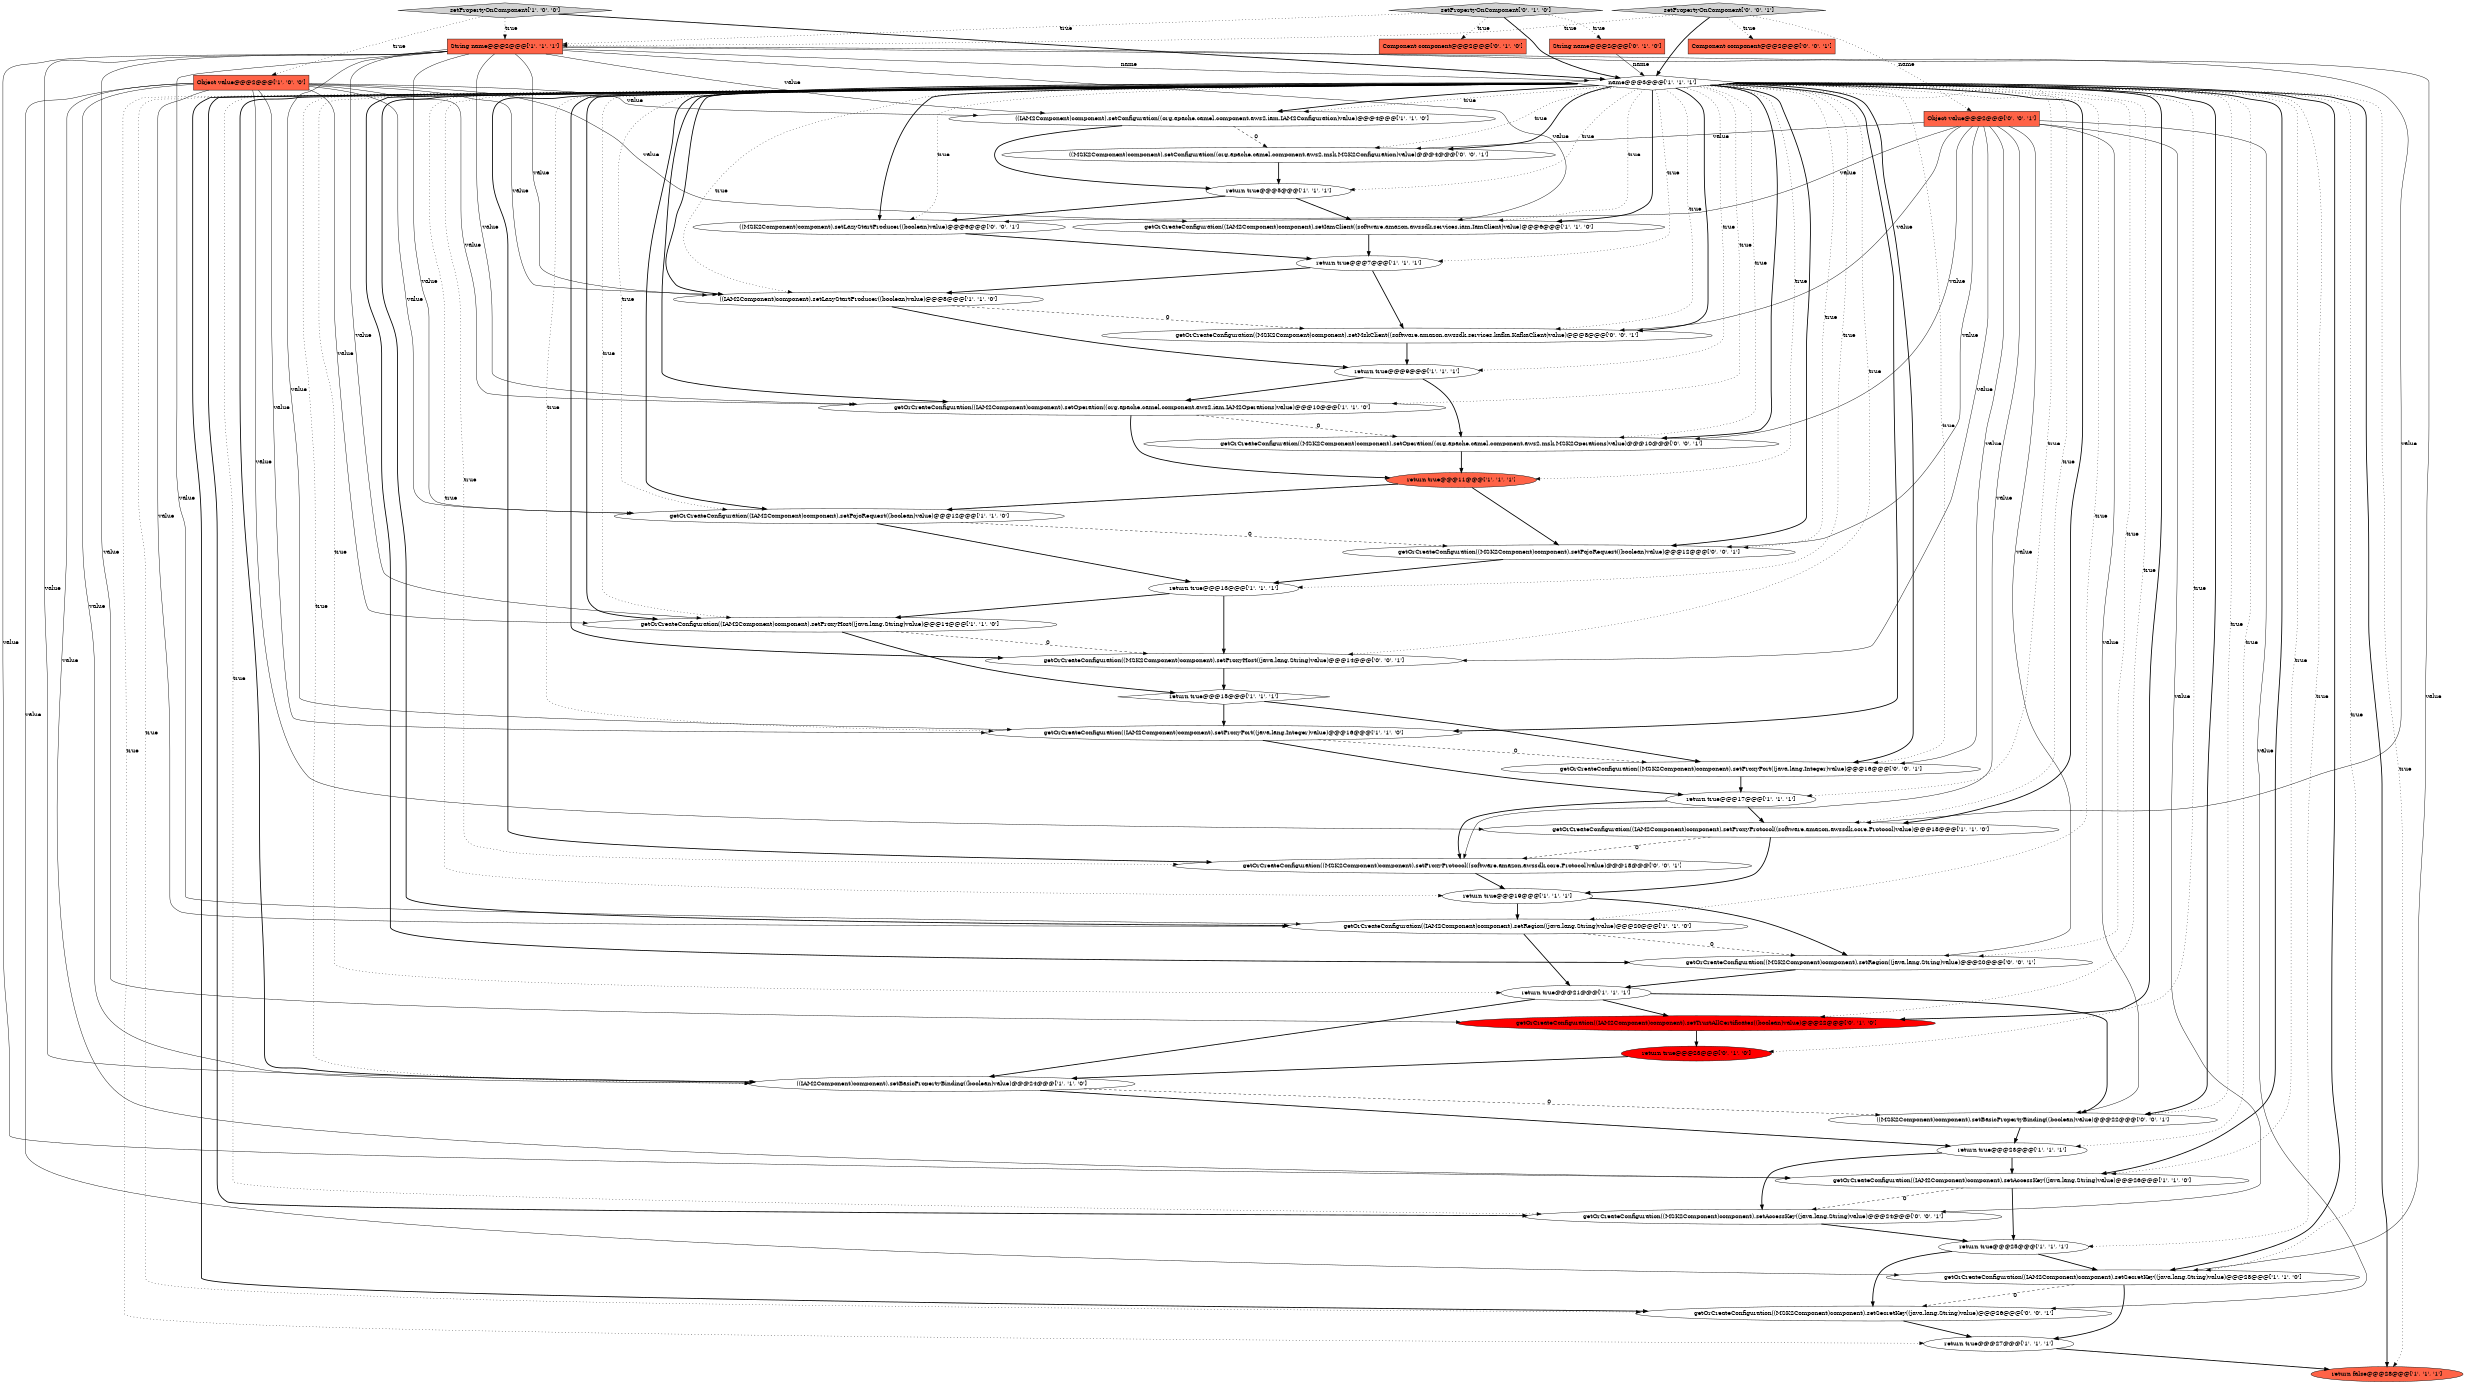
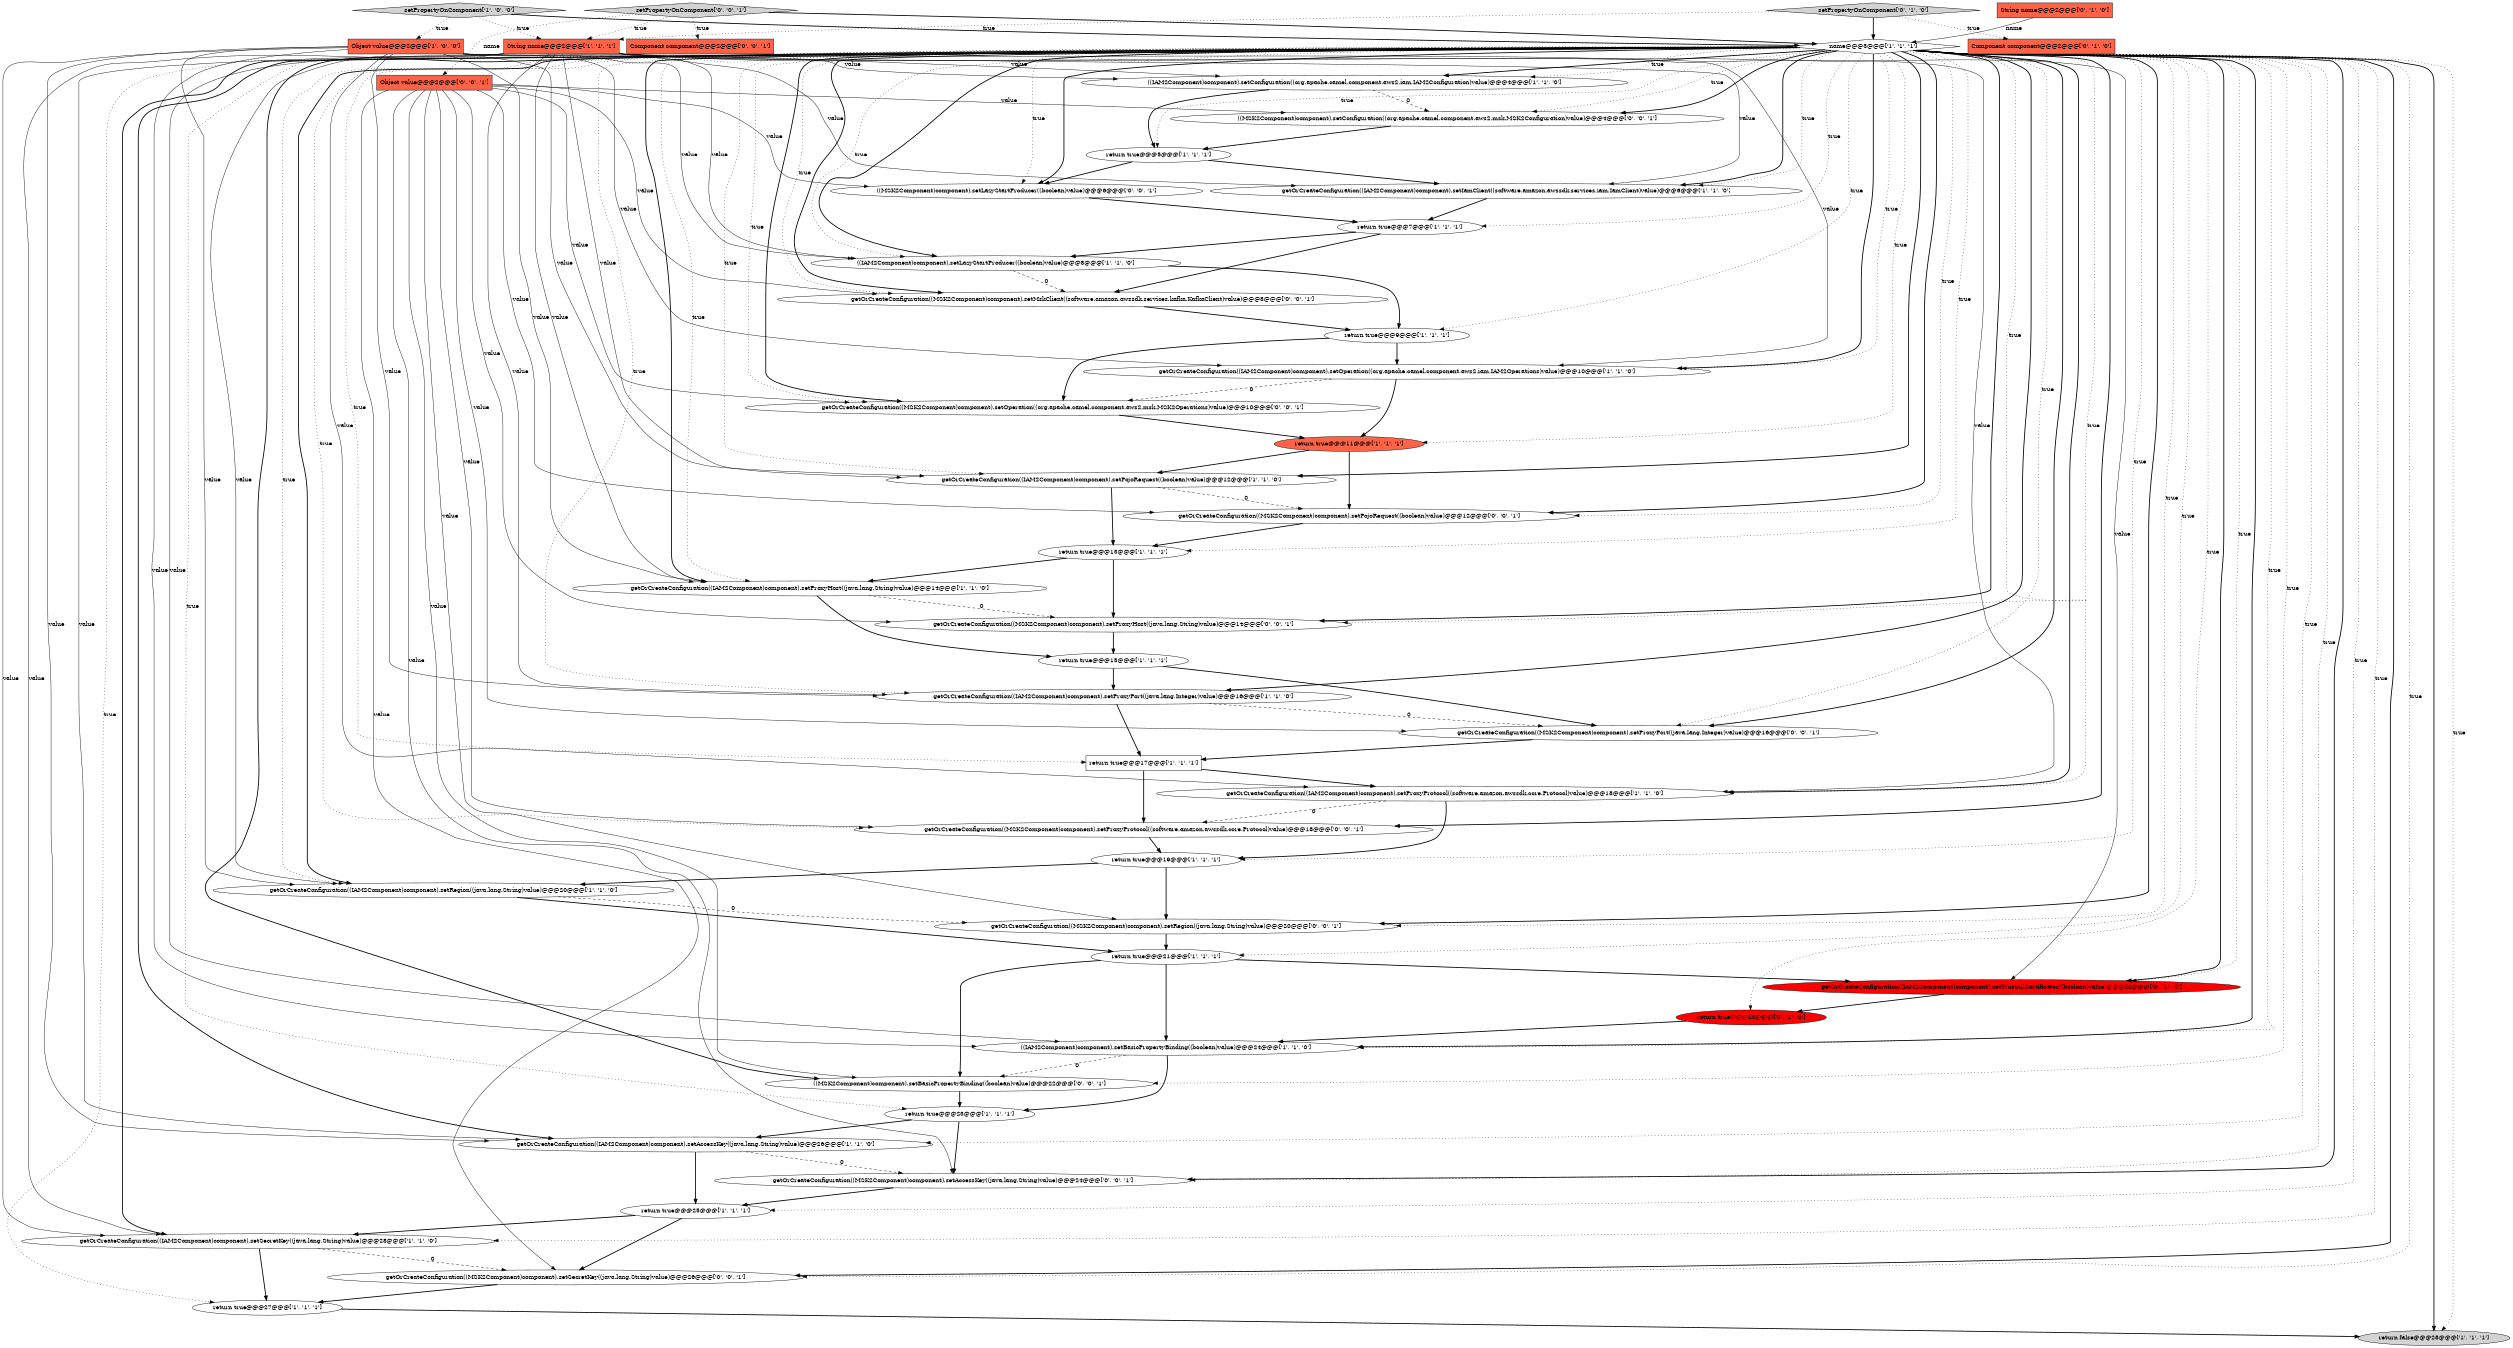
(1573, 22) -> none
(1074, 66) -> none
(1224, 697) -> (1113, 661)
(1741, 799) -> (1144, 763)
(2387, 1374) -> (2434, 1338)
